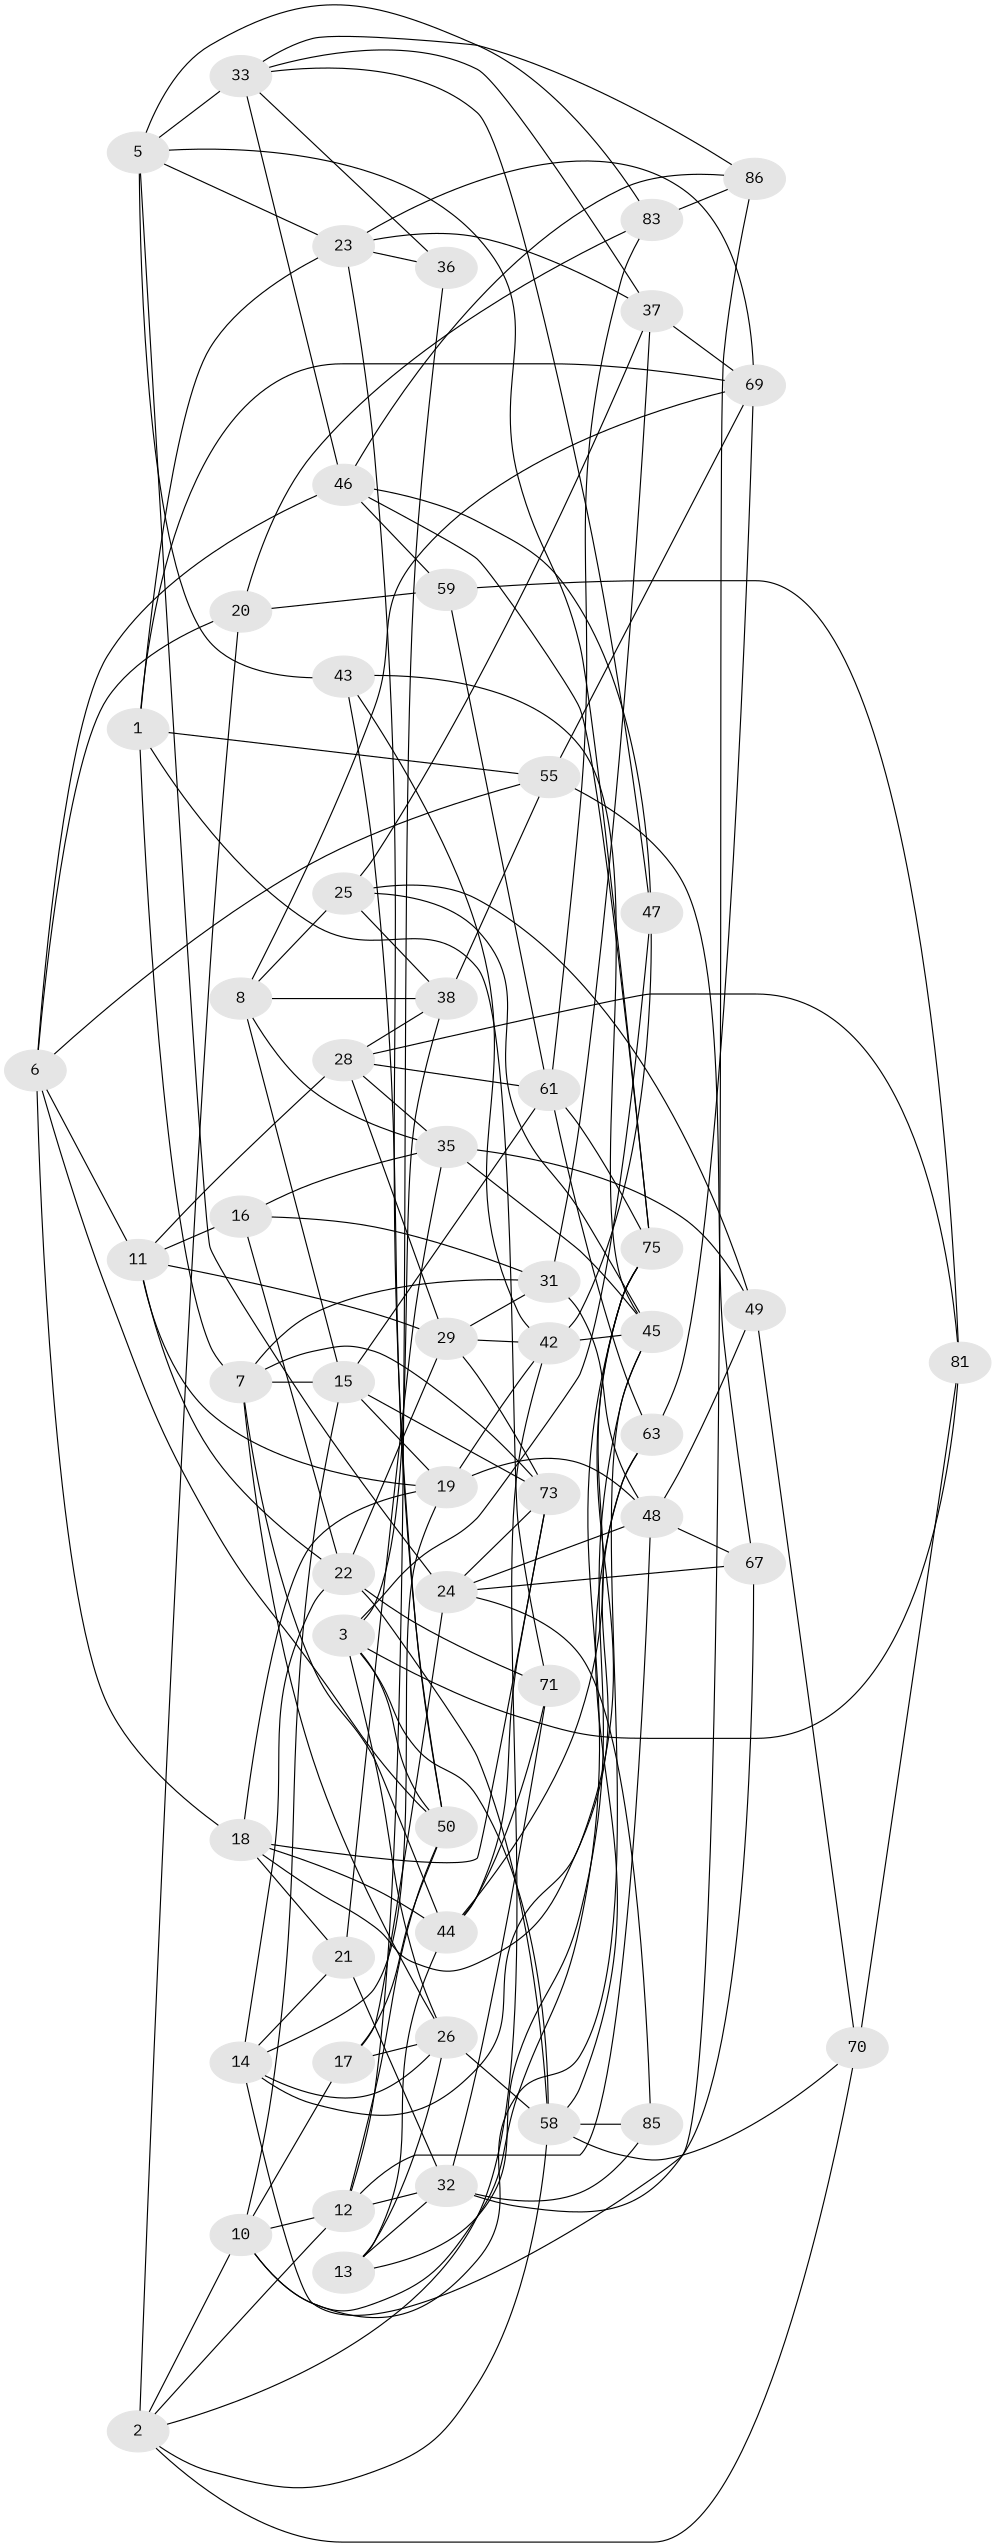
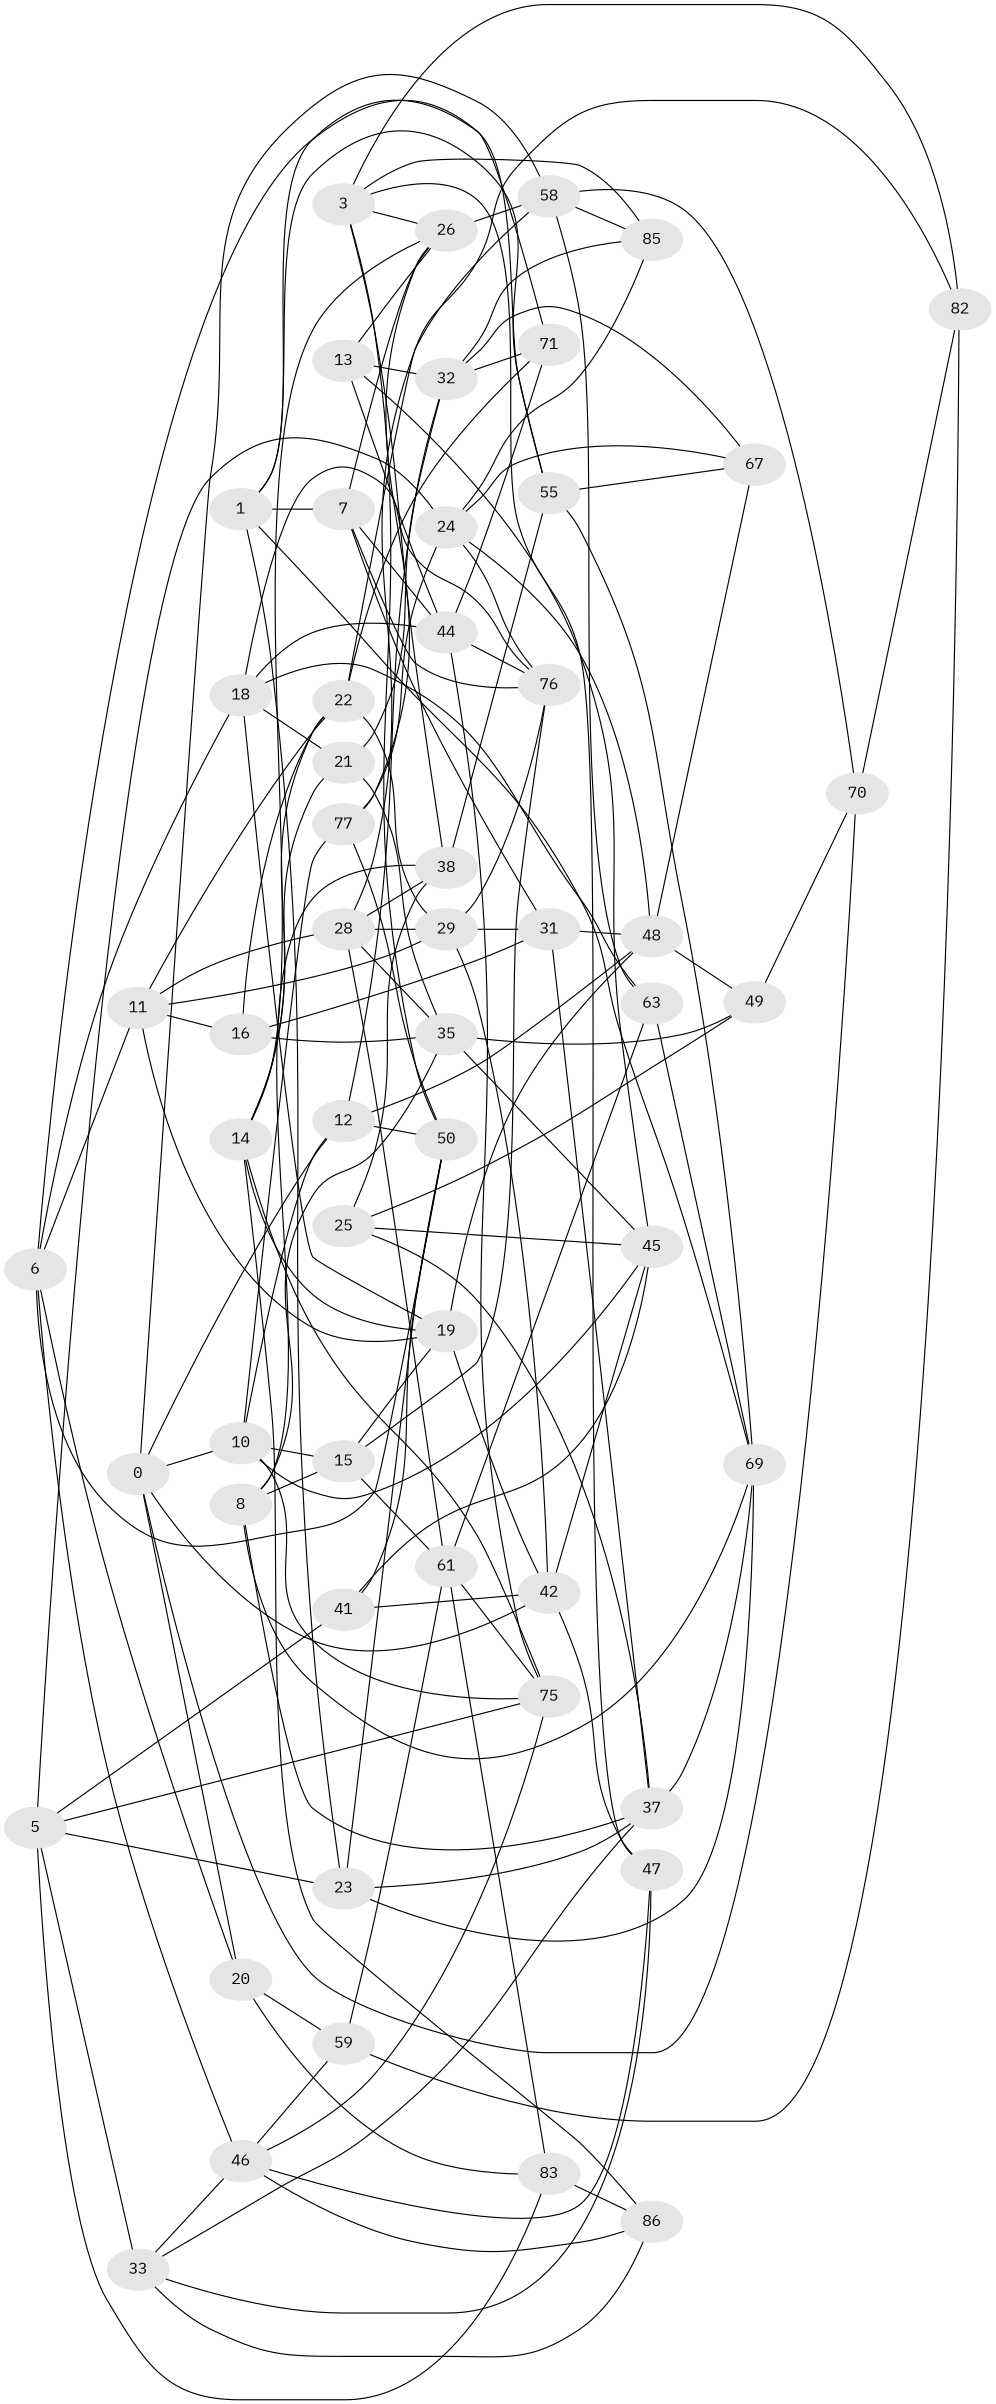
(446, 268) -> none
(344, 677) -> (344, 1610)
(292, 946) -> (313, 1809)
(960, 1363) -> (960, 309)
(302, 1382) -> none
(549, 1494) -> (549, 685)
(478, 1798) -> (510, 160)
(344, 2063) -> (344, 824)
(138, 2431) -> (138, 1474)
